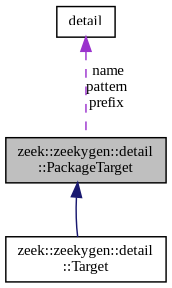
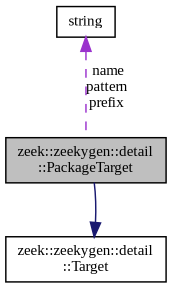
(86, 22) -> (86, 22)
(76, 217) -> (96, 202)
